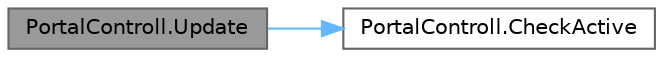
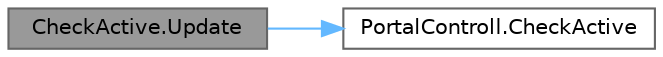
(138, 29) -> (138, 29)
